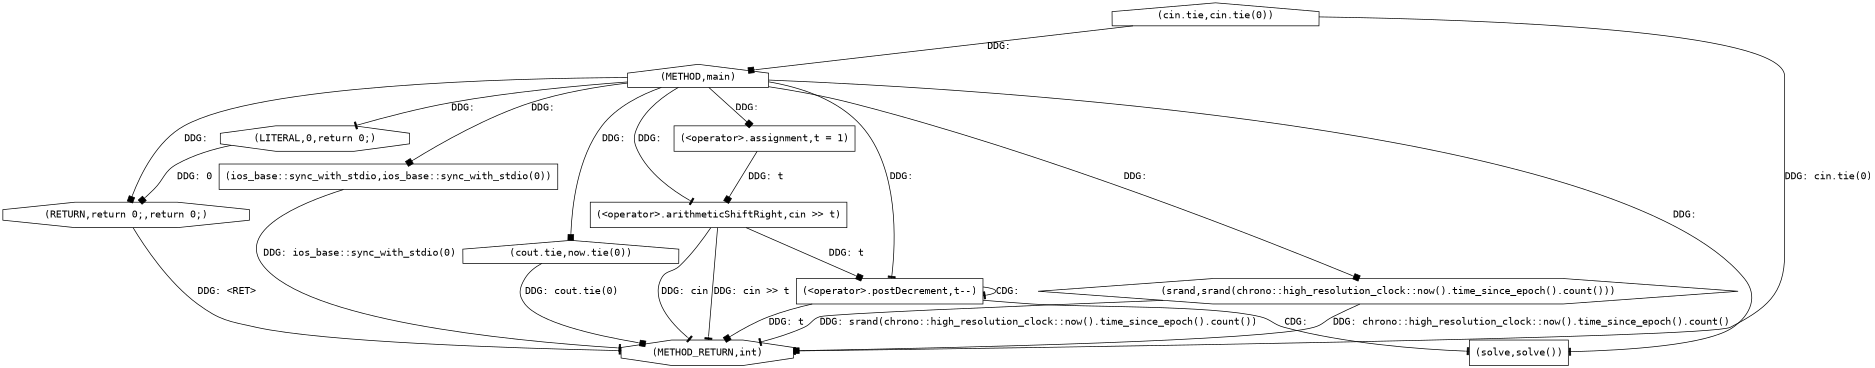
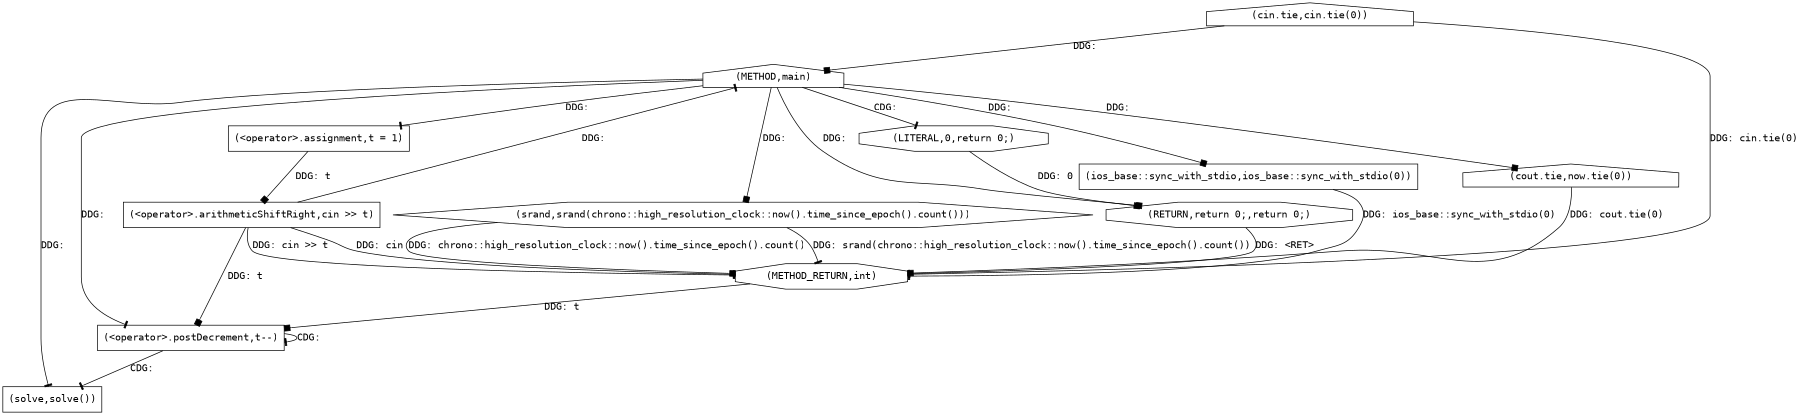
(727, 104) -> (553, 104)
(466, 108) -> (889, 108)
(636, 146) -> (515, 145)
(770, 316) -> (521, 306)
